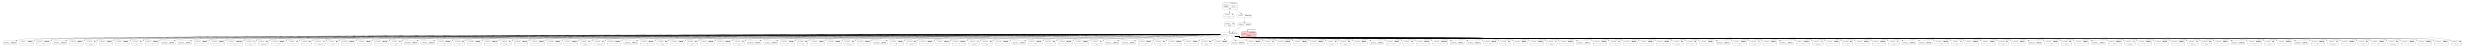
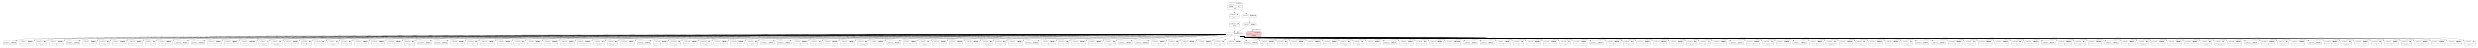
none -> (42, 43)
